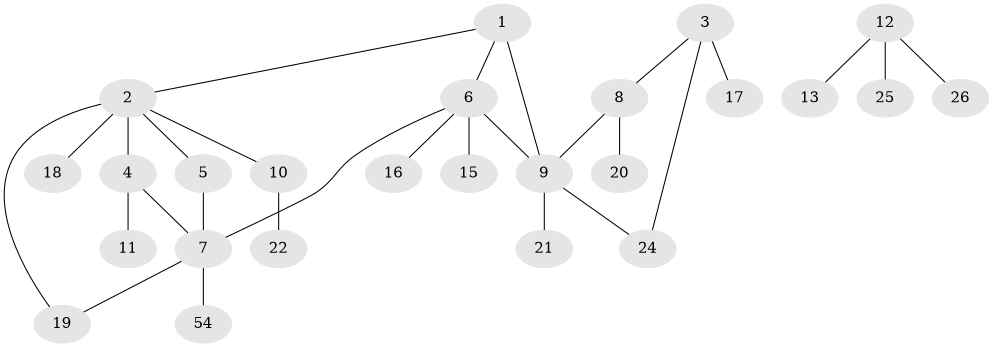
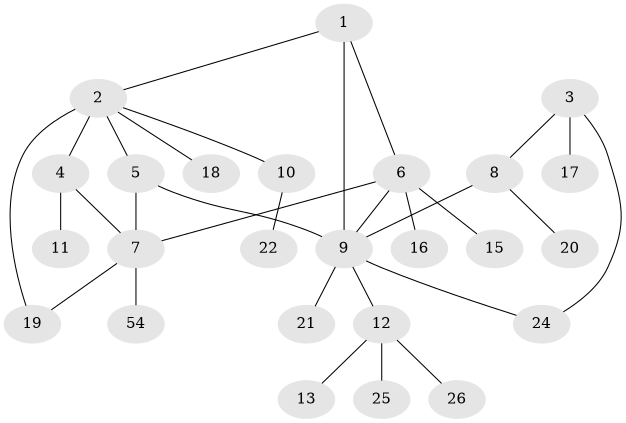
none -> (240, 211)
none -> (363, 287)
